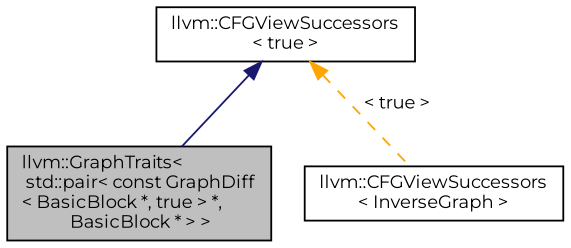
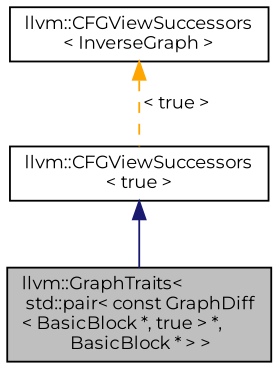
(366, 120) -> (139, 113)
